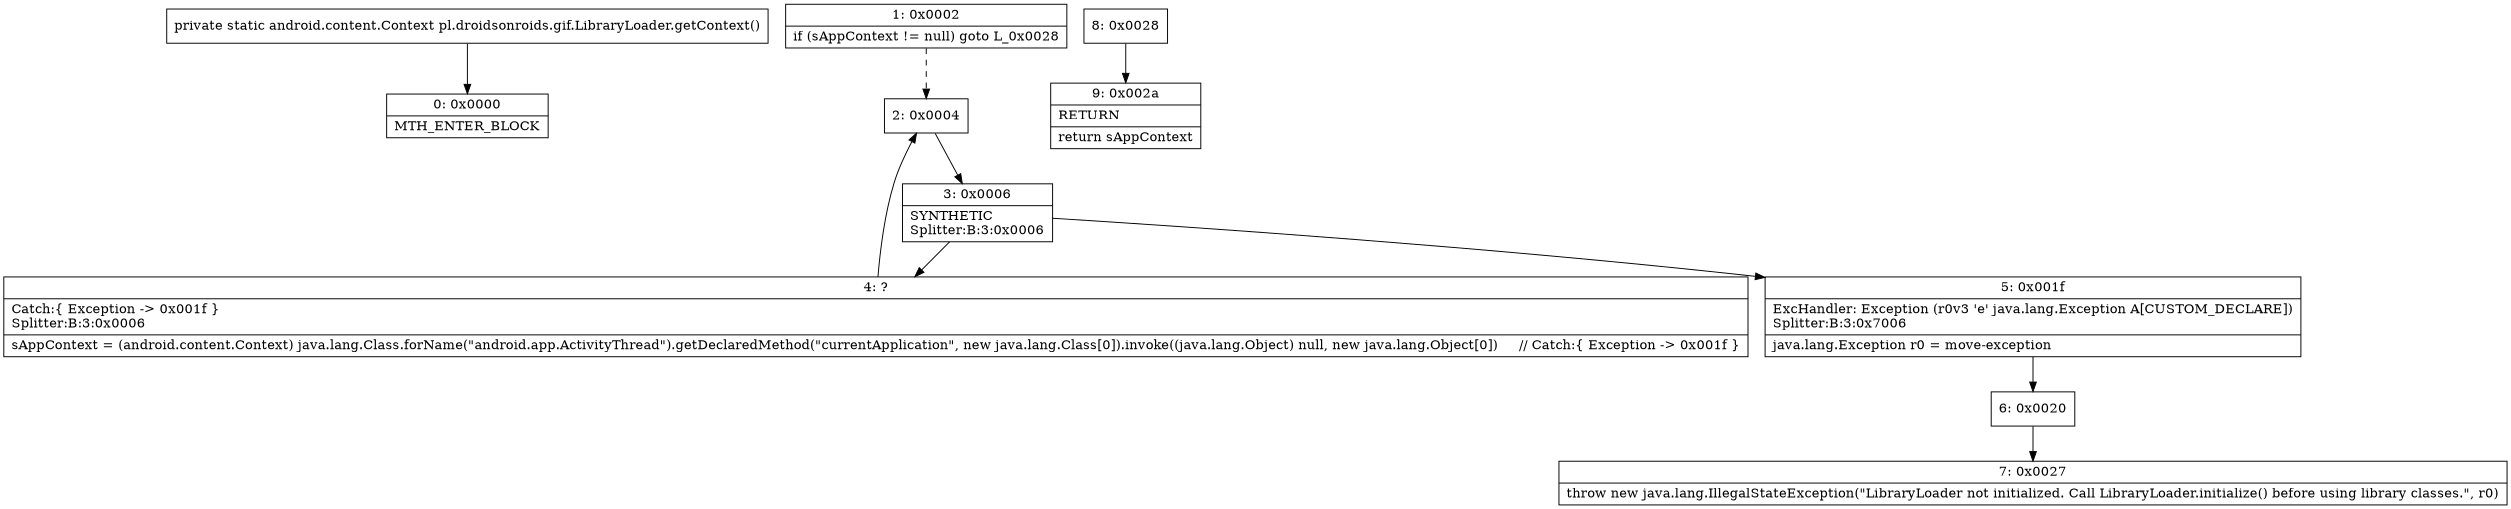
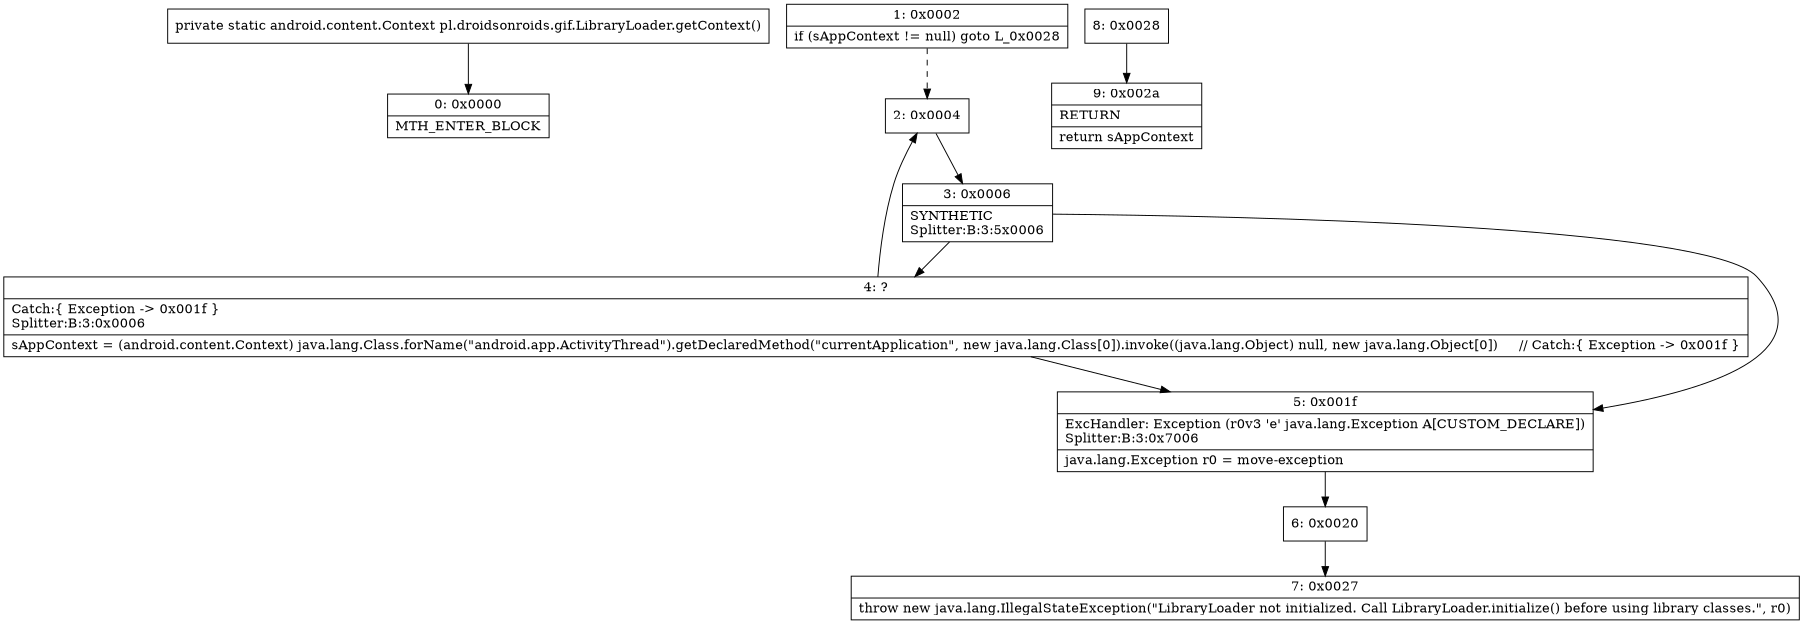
(978, 230) -> (978, 230)
none -> (1096, 373)
